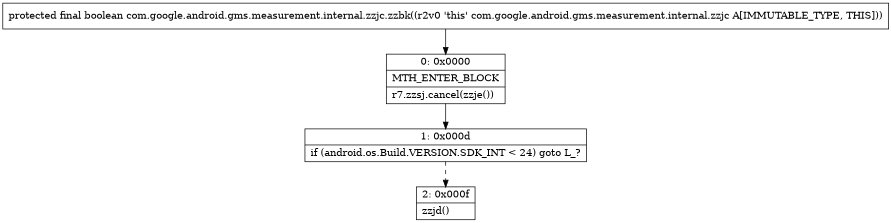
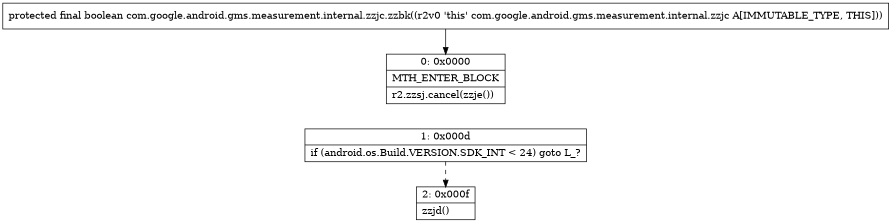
(443, 95) -> (443, 95)
(446, 113) -> none
